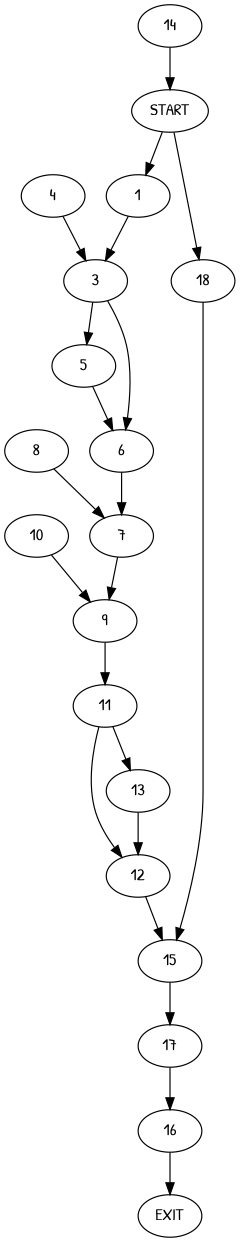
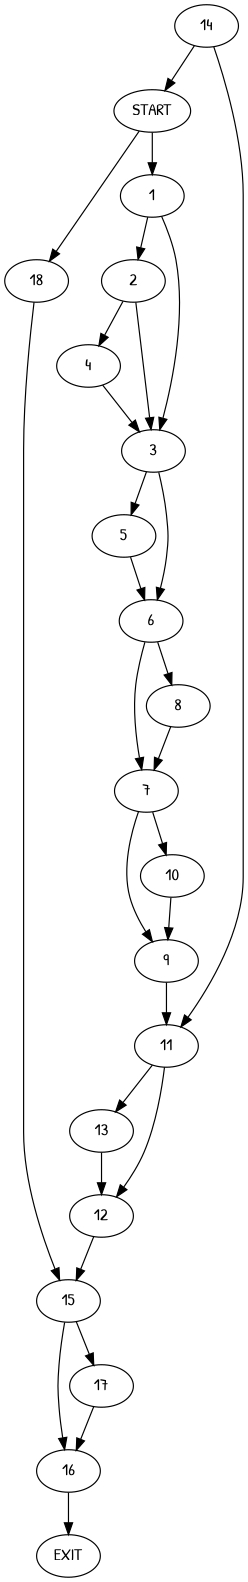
none -> (133, 281)
none -> (243, 537)
none -> (163, 658)
none -> (158, 828)
none -> (58, 1380)
